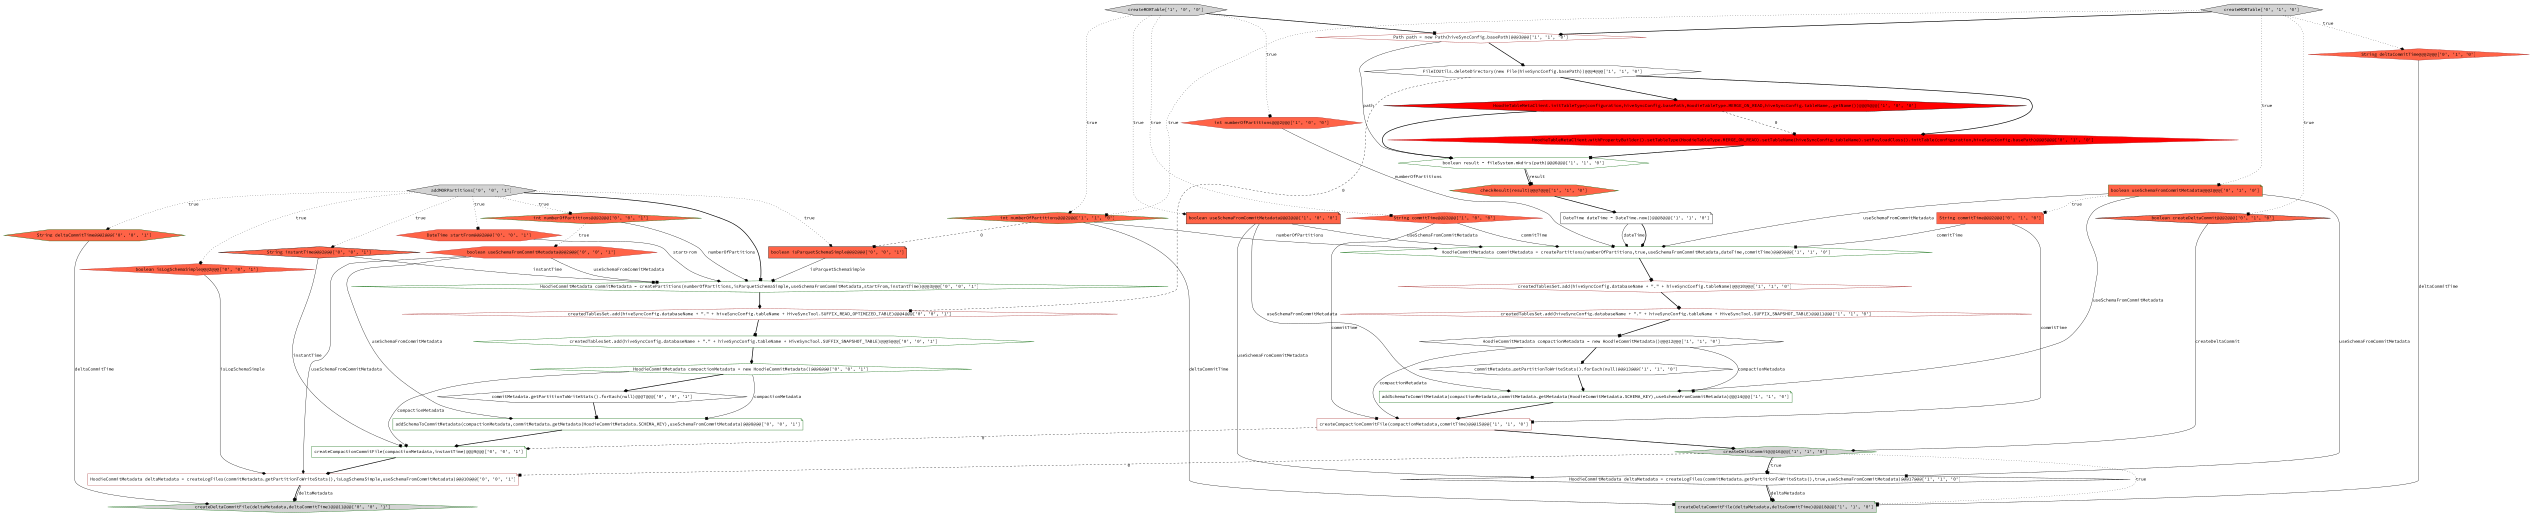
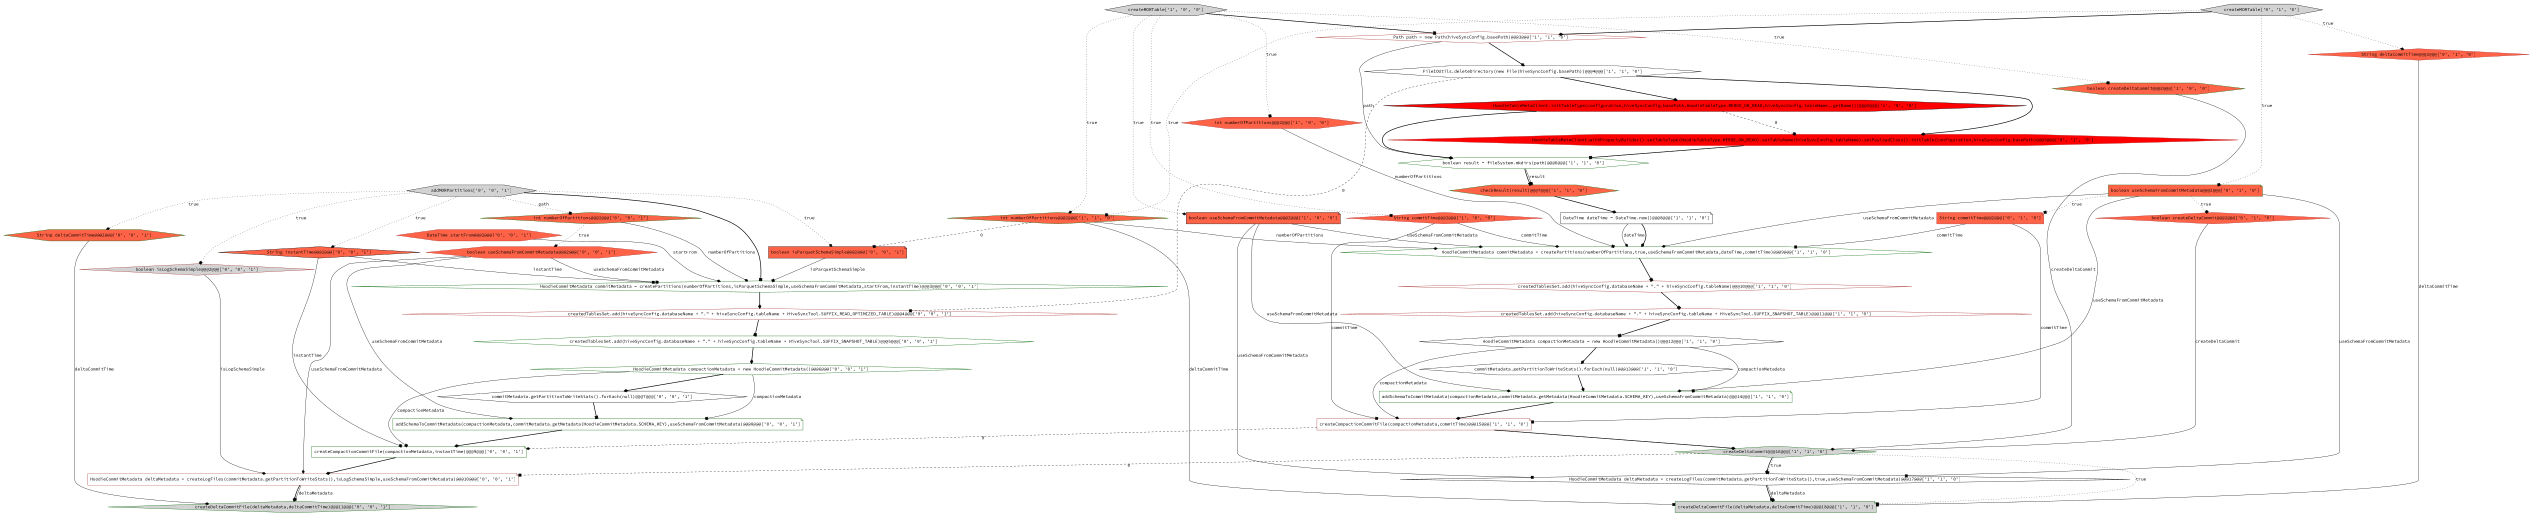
none -> (2149, 89)
(2303, 129) -> (2198, 203)
(544, 204) -> (544, 204)
(475, 211) -> none
(2213, 218) -> (2213, 218)
(197, 269) -> (197, 269)
